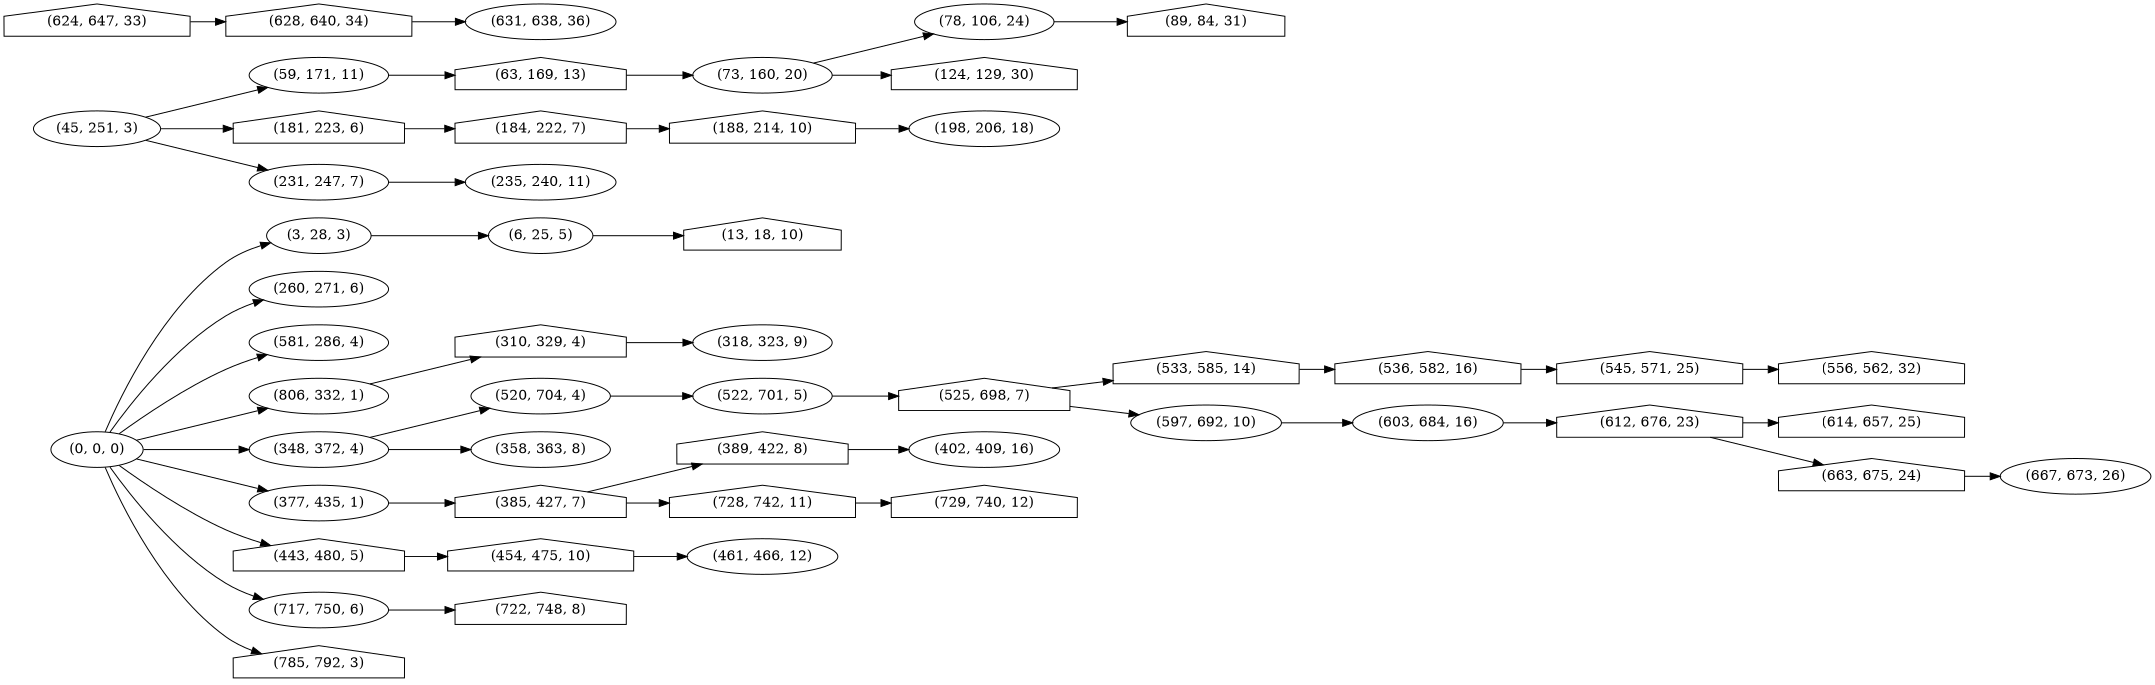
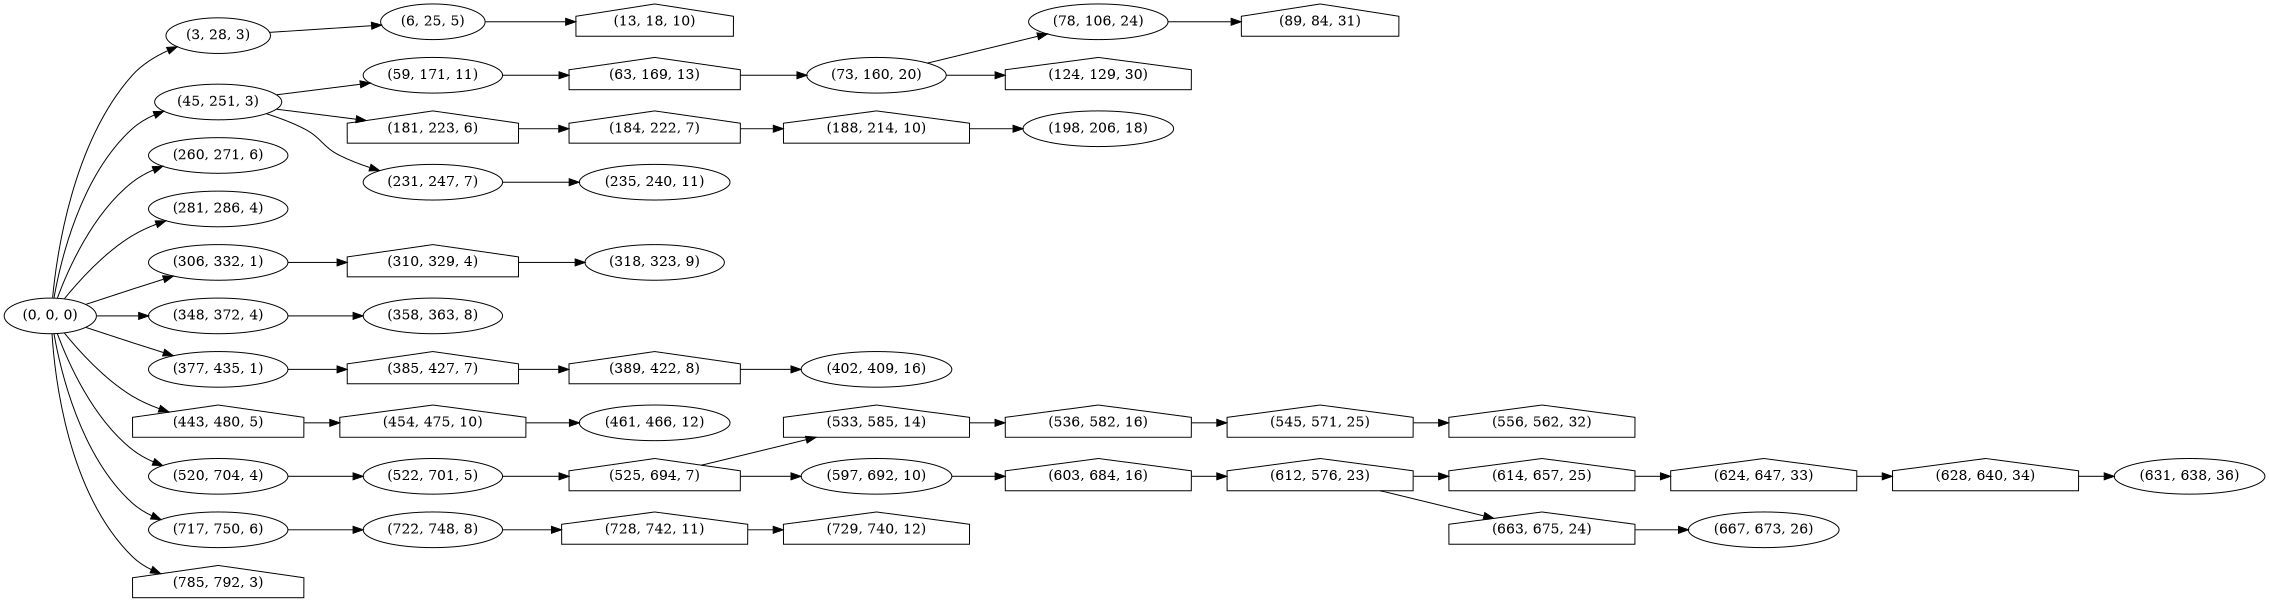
none -> (86, 195)
(319, 343) -> (218, 209)
(319, 396) -> (218, 262)
(984, 396) -> (655, 476)
(1428, 423) -> (1098, 476)
(1650, 423) -> (1320, 476)
(425, 424) -> (94, 407)
none -> (1648, 476)
(643, 503) -> (527, 530)
(541, 610) -> (433, 530)
